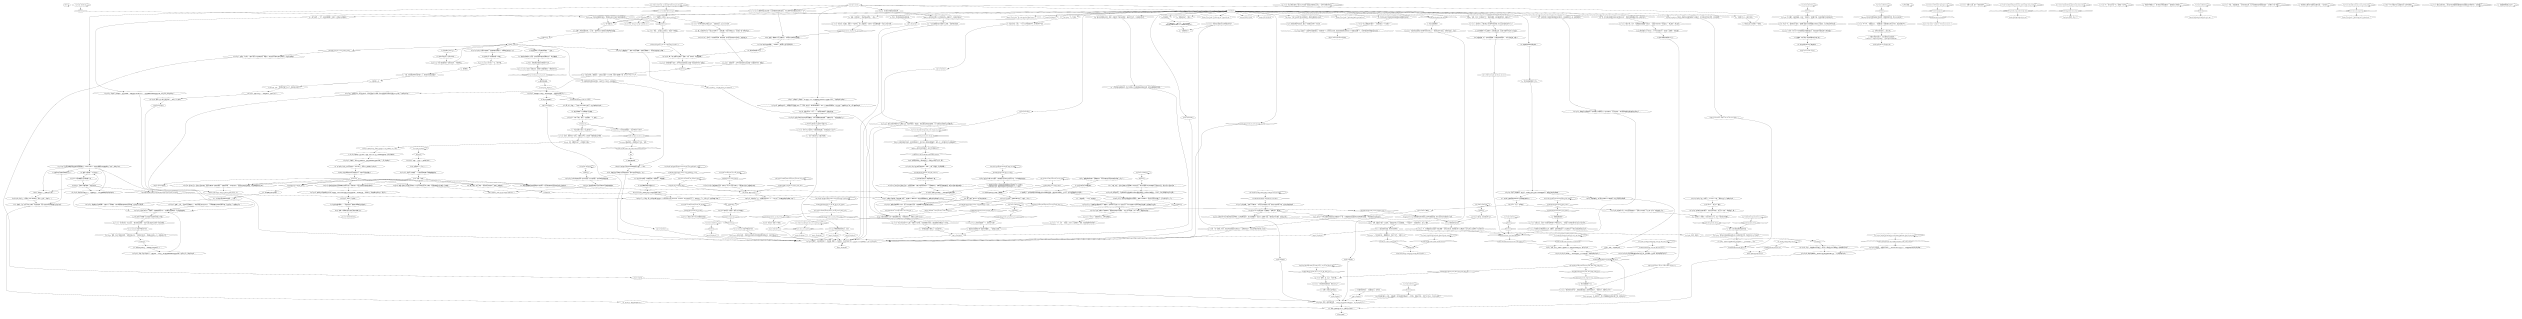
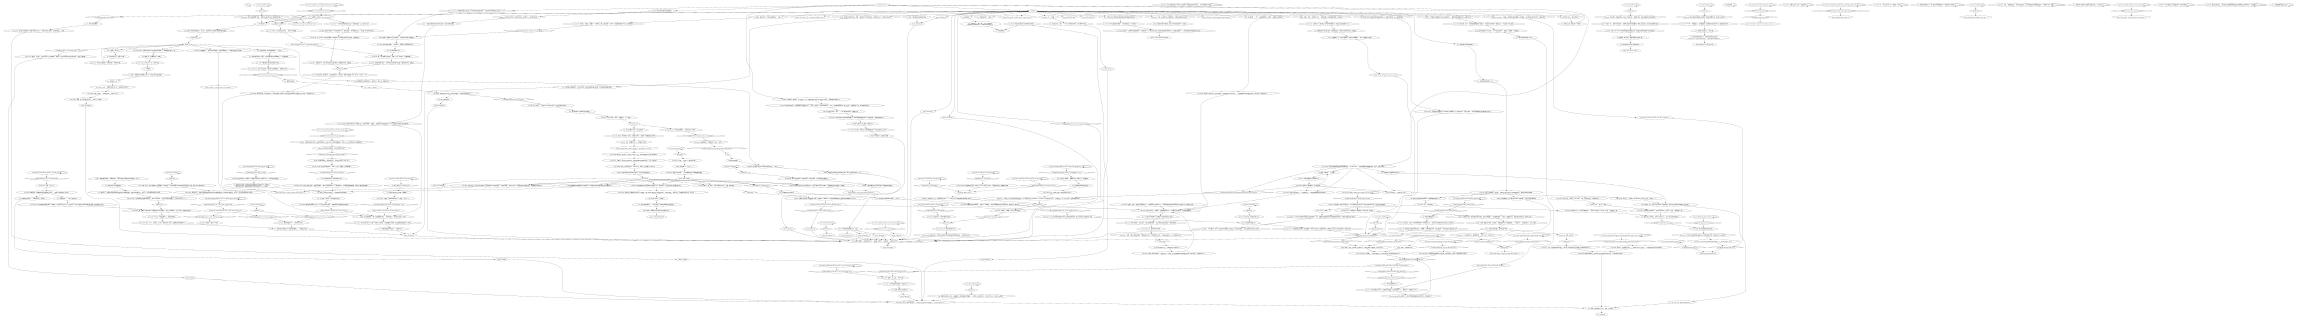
none -> (47, 192)
